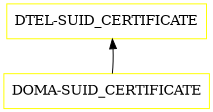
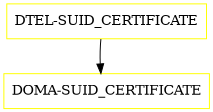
(113, 61) -> (100, 51)
